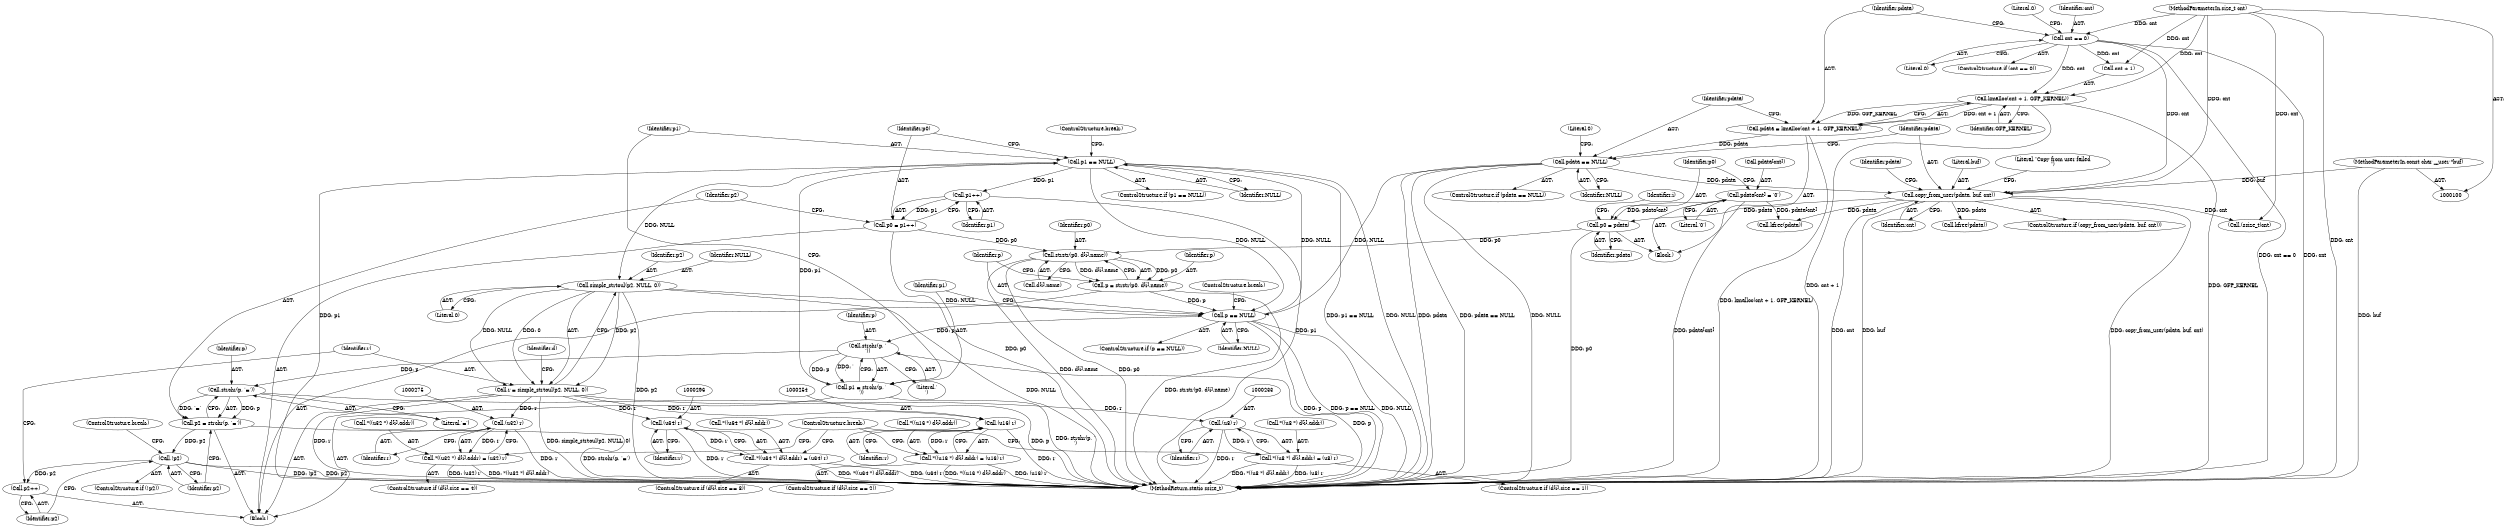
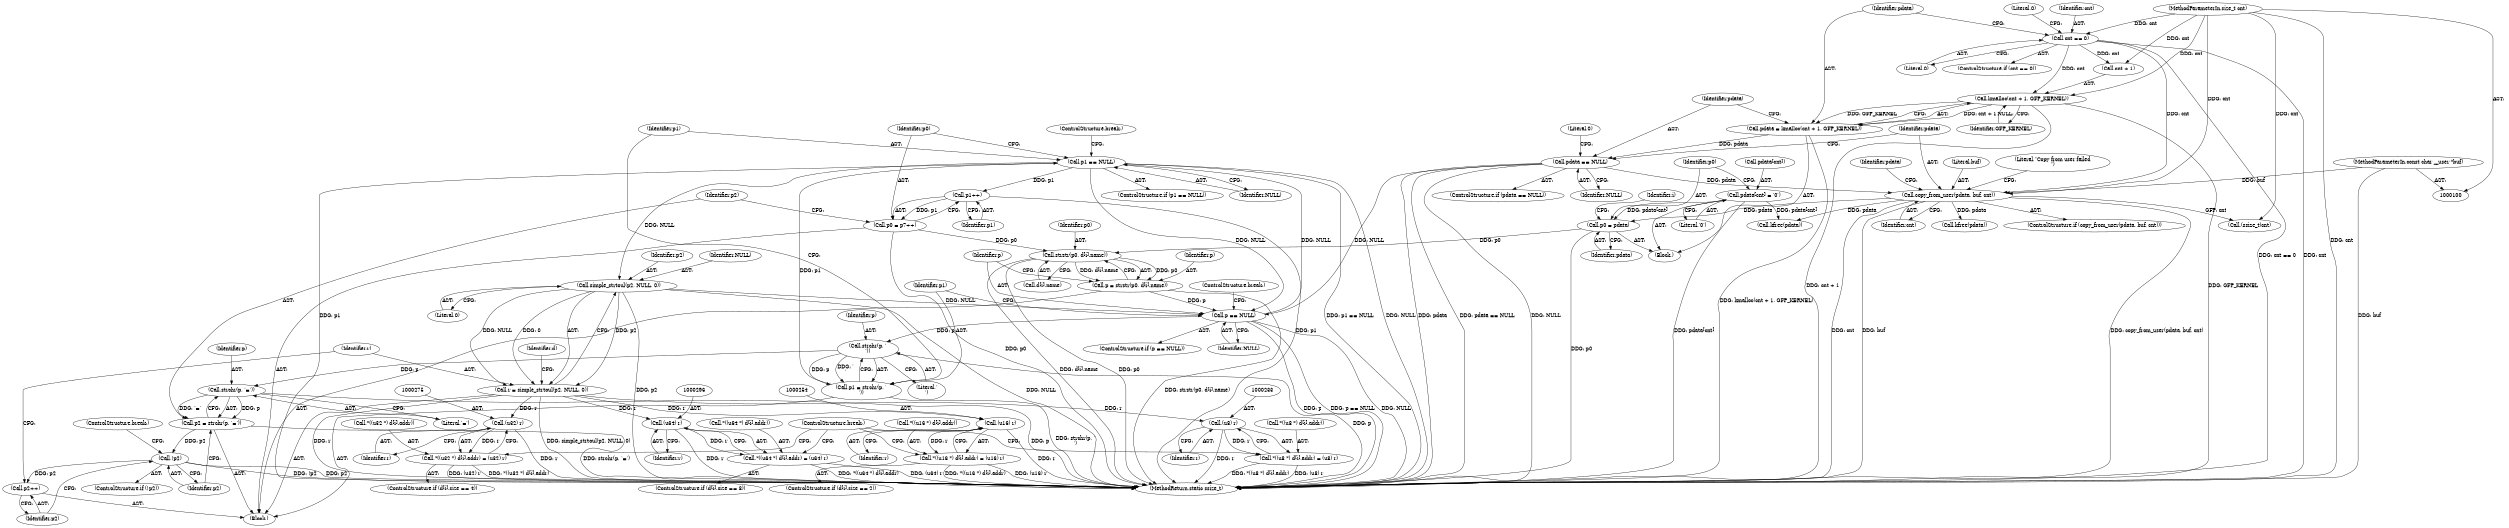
(2006, 114) -> (2006, 114)
(2216, 211) -> (2216, 211)
(895, 226) -> (895, 226)
(1543, 489) -> none
